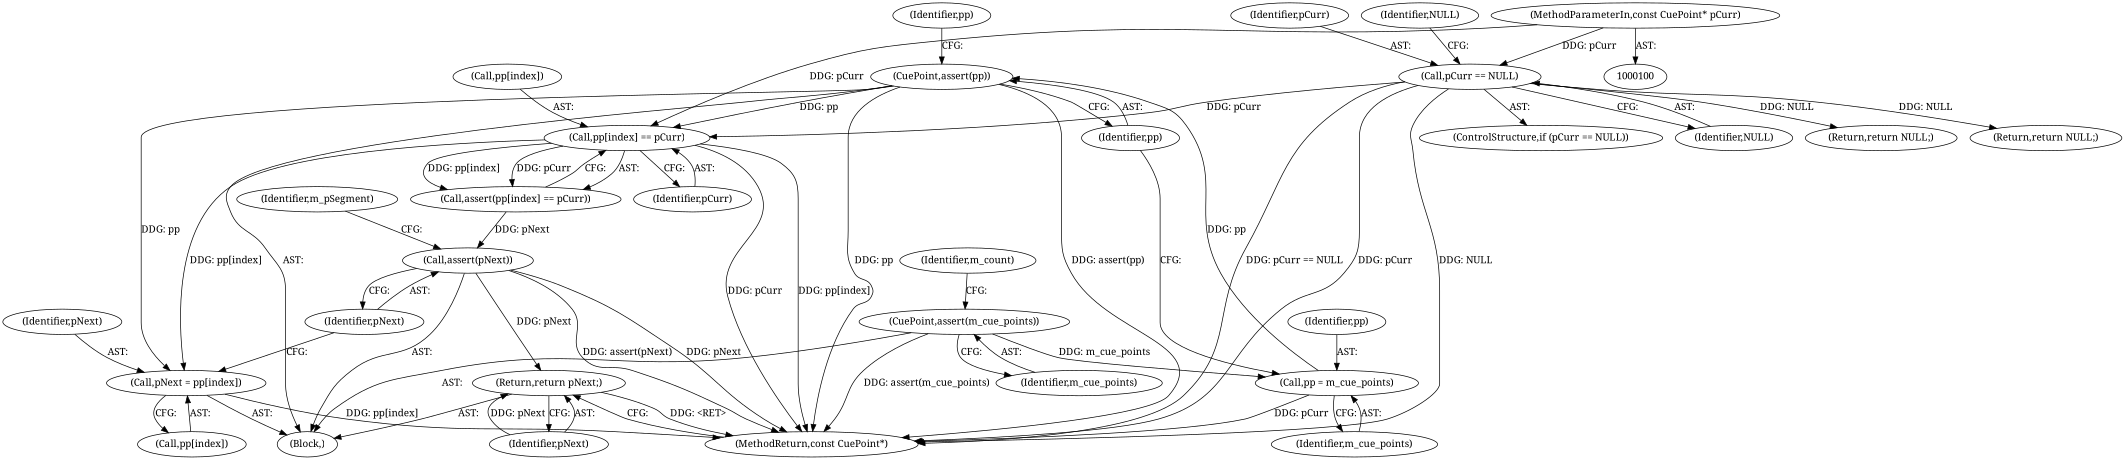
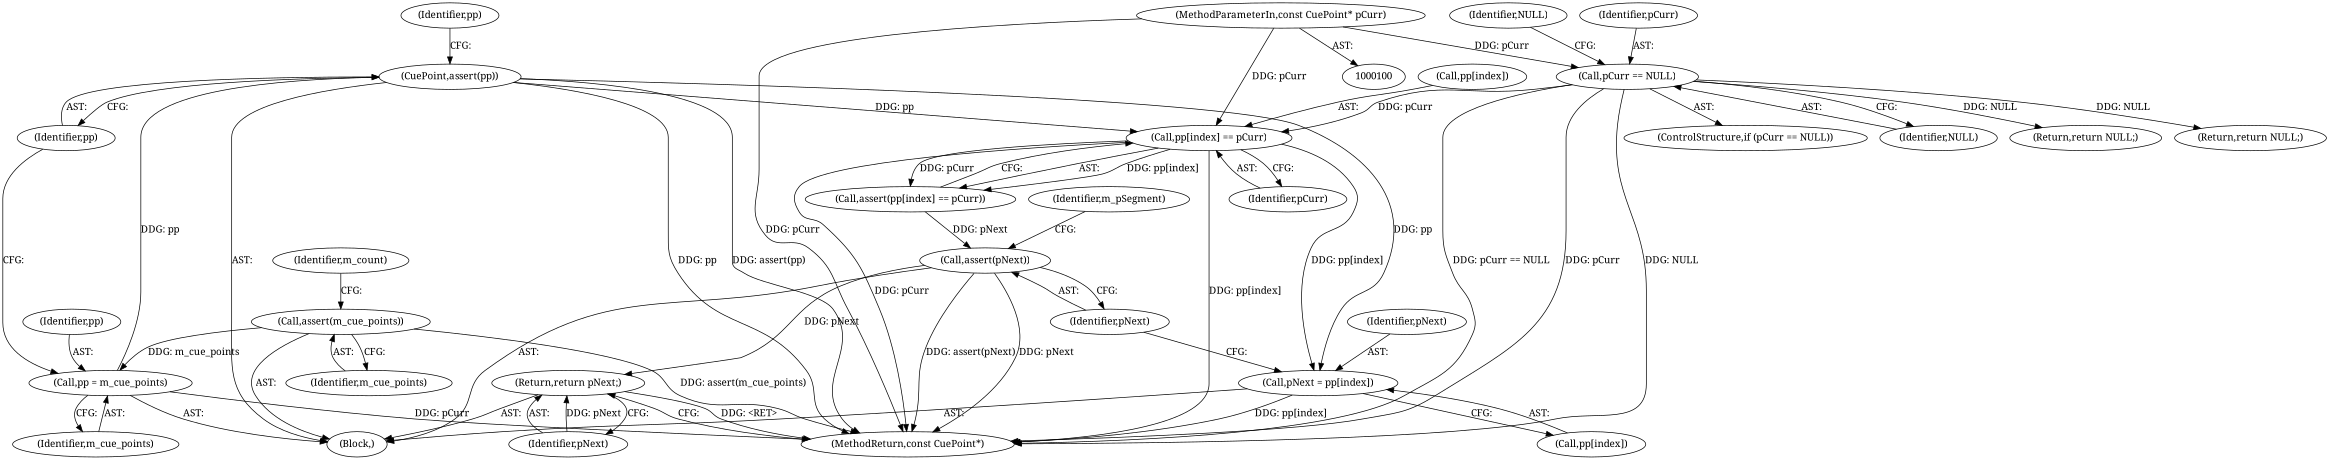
none -> (766, 66)
(964, 322) -> (341, 322)
none -> (222, 429)
